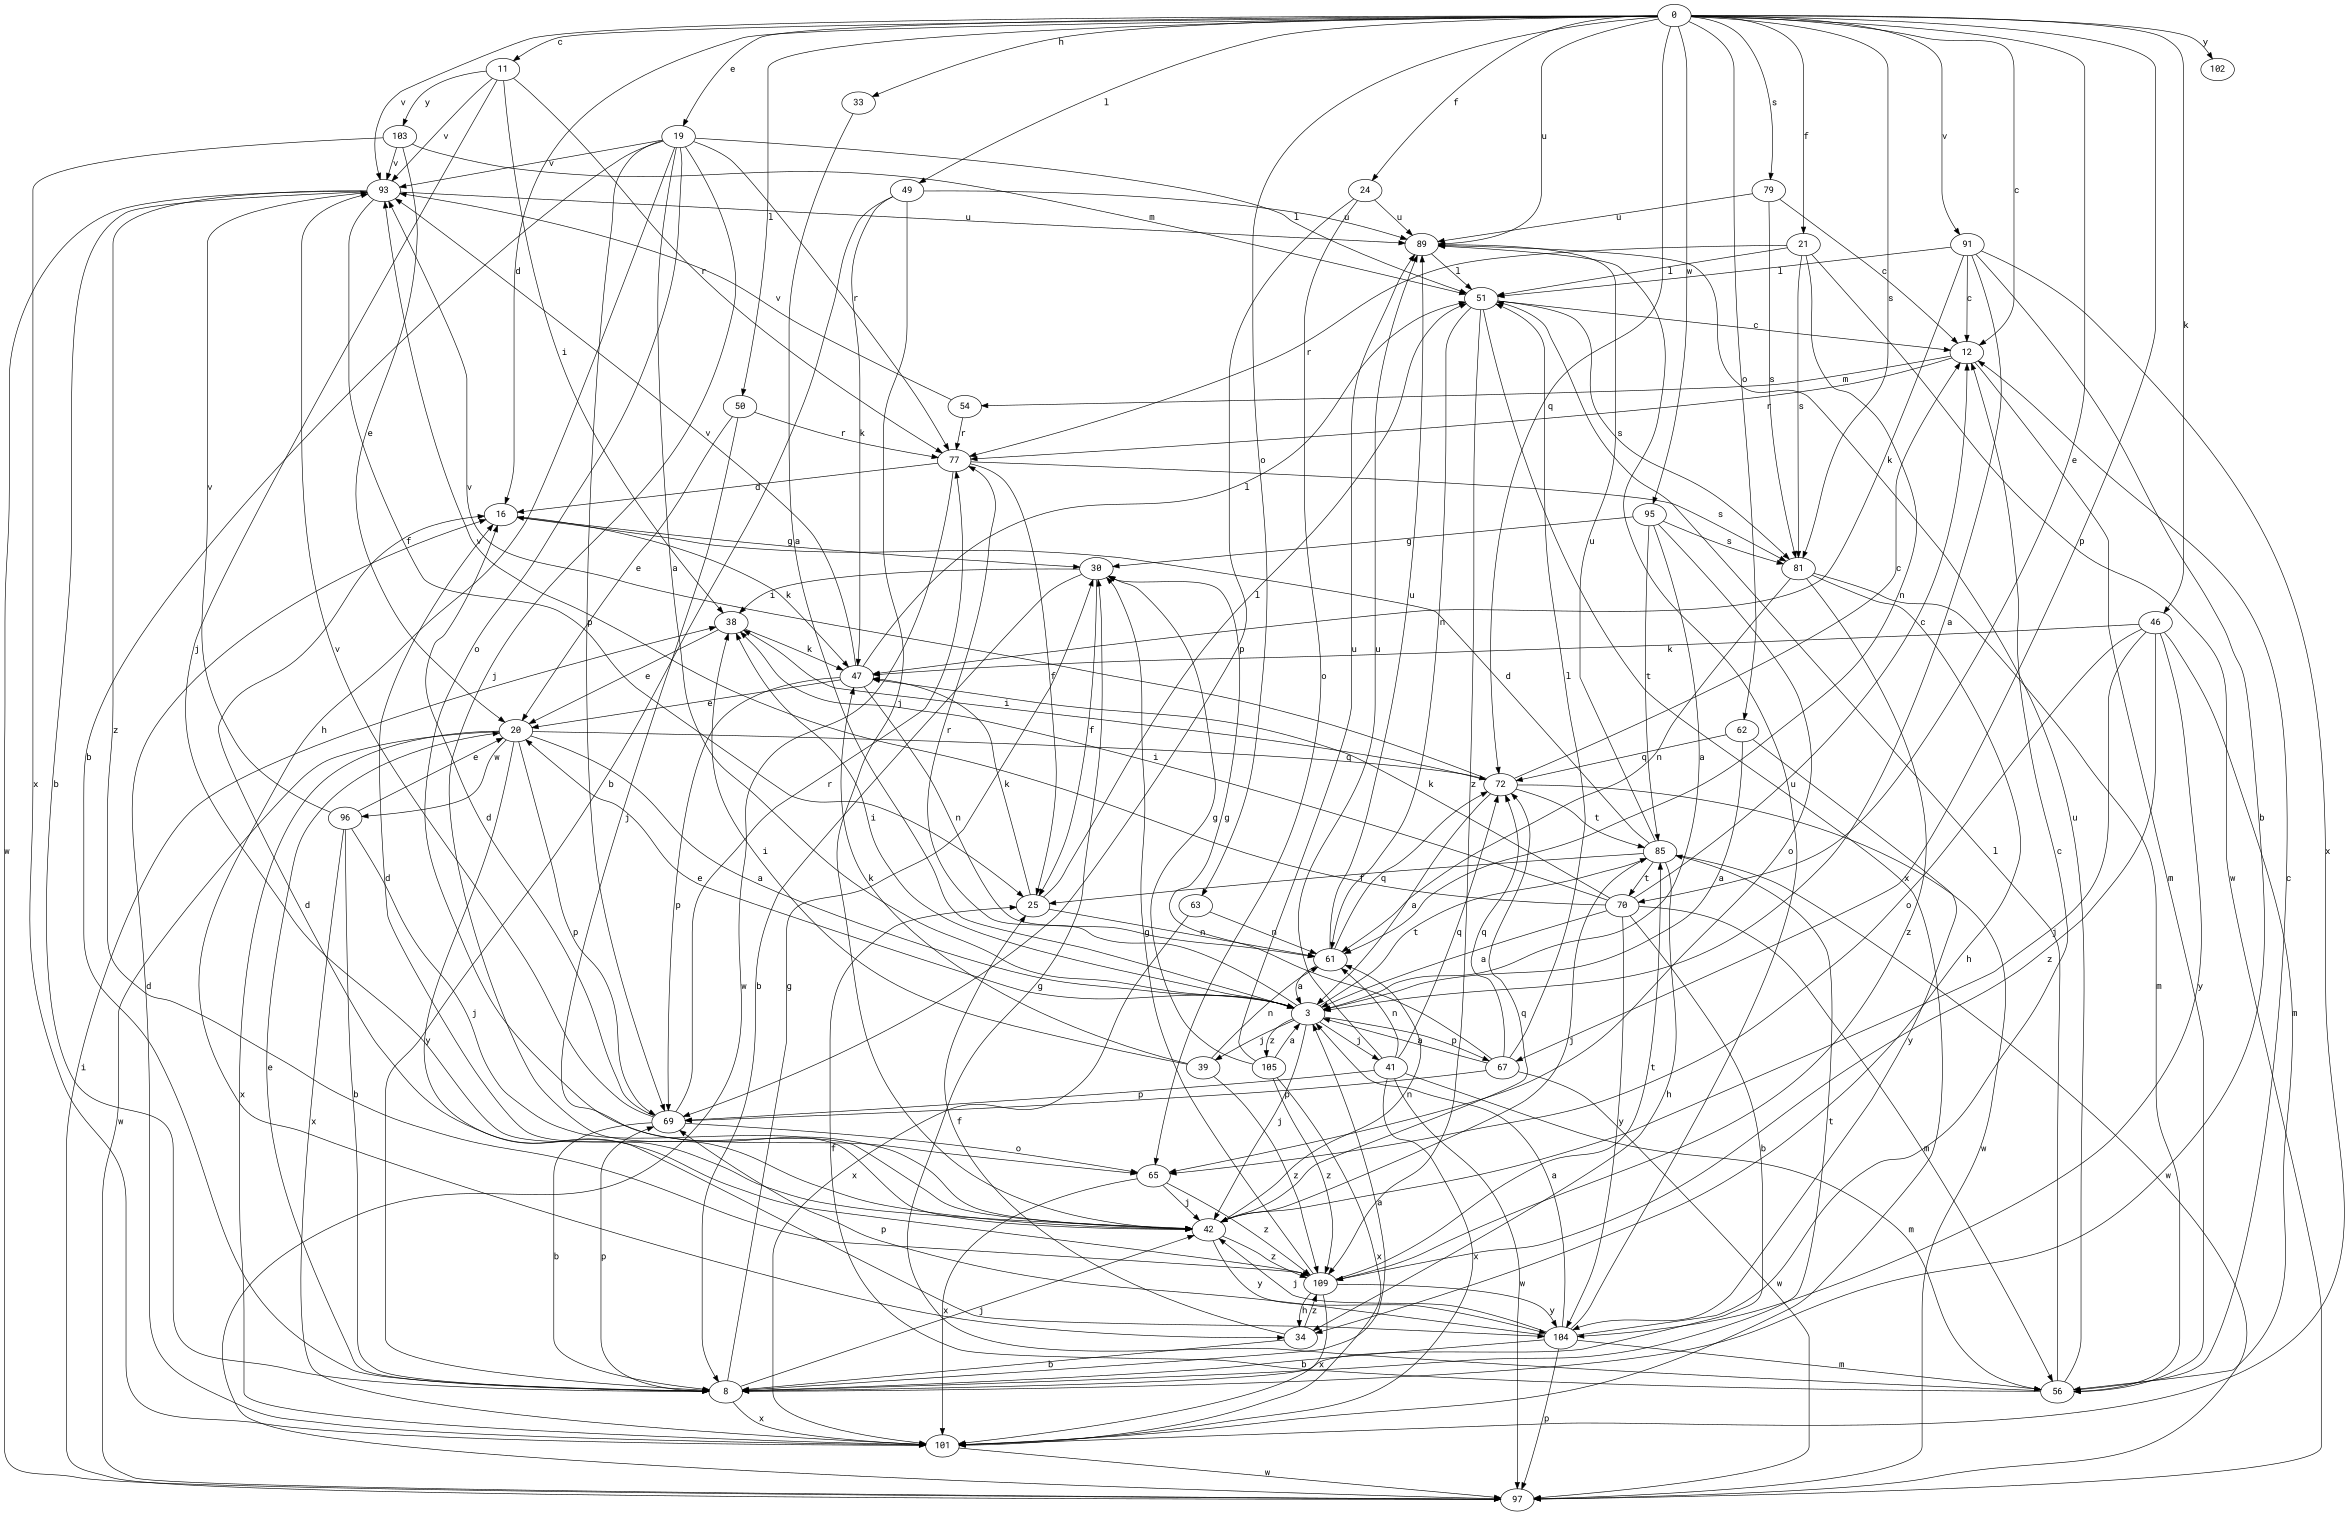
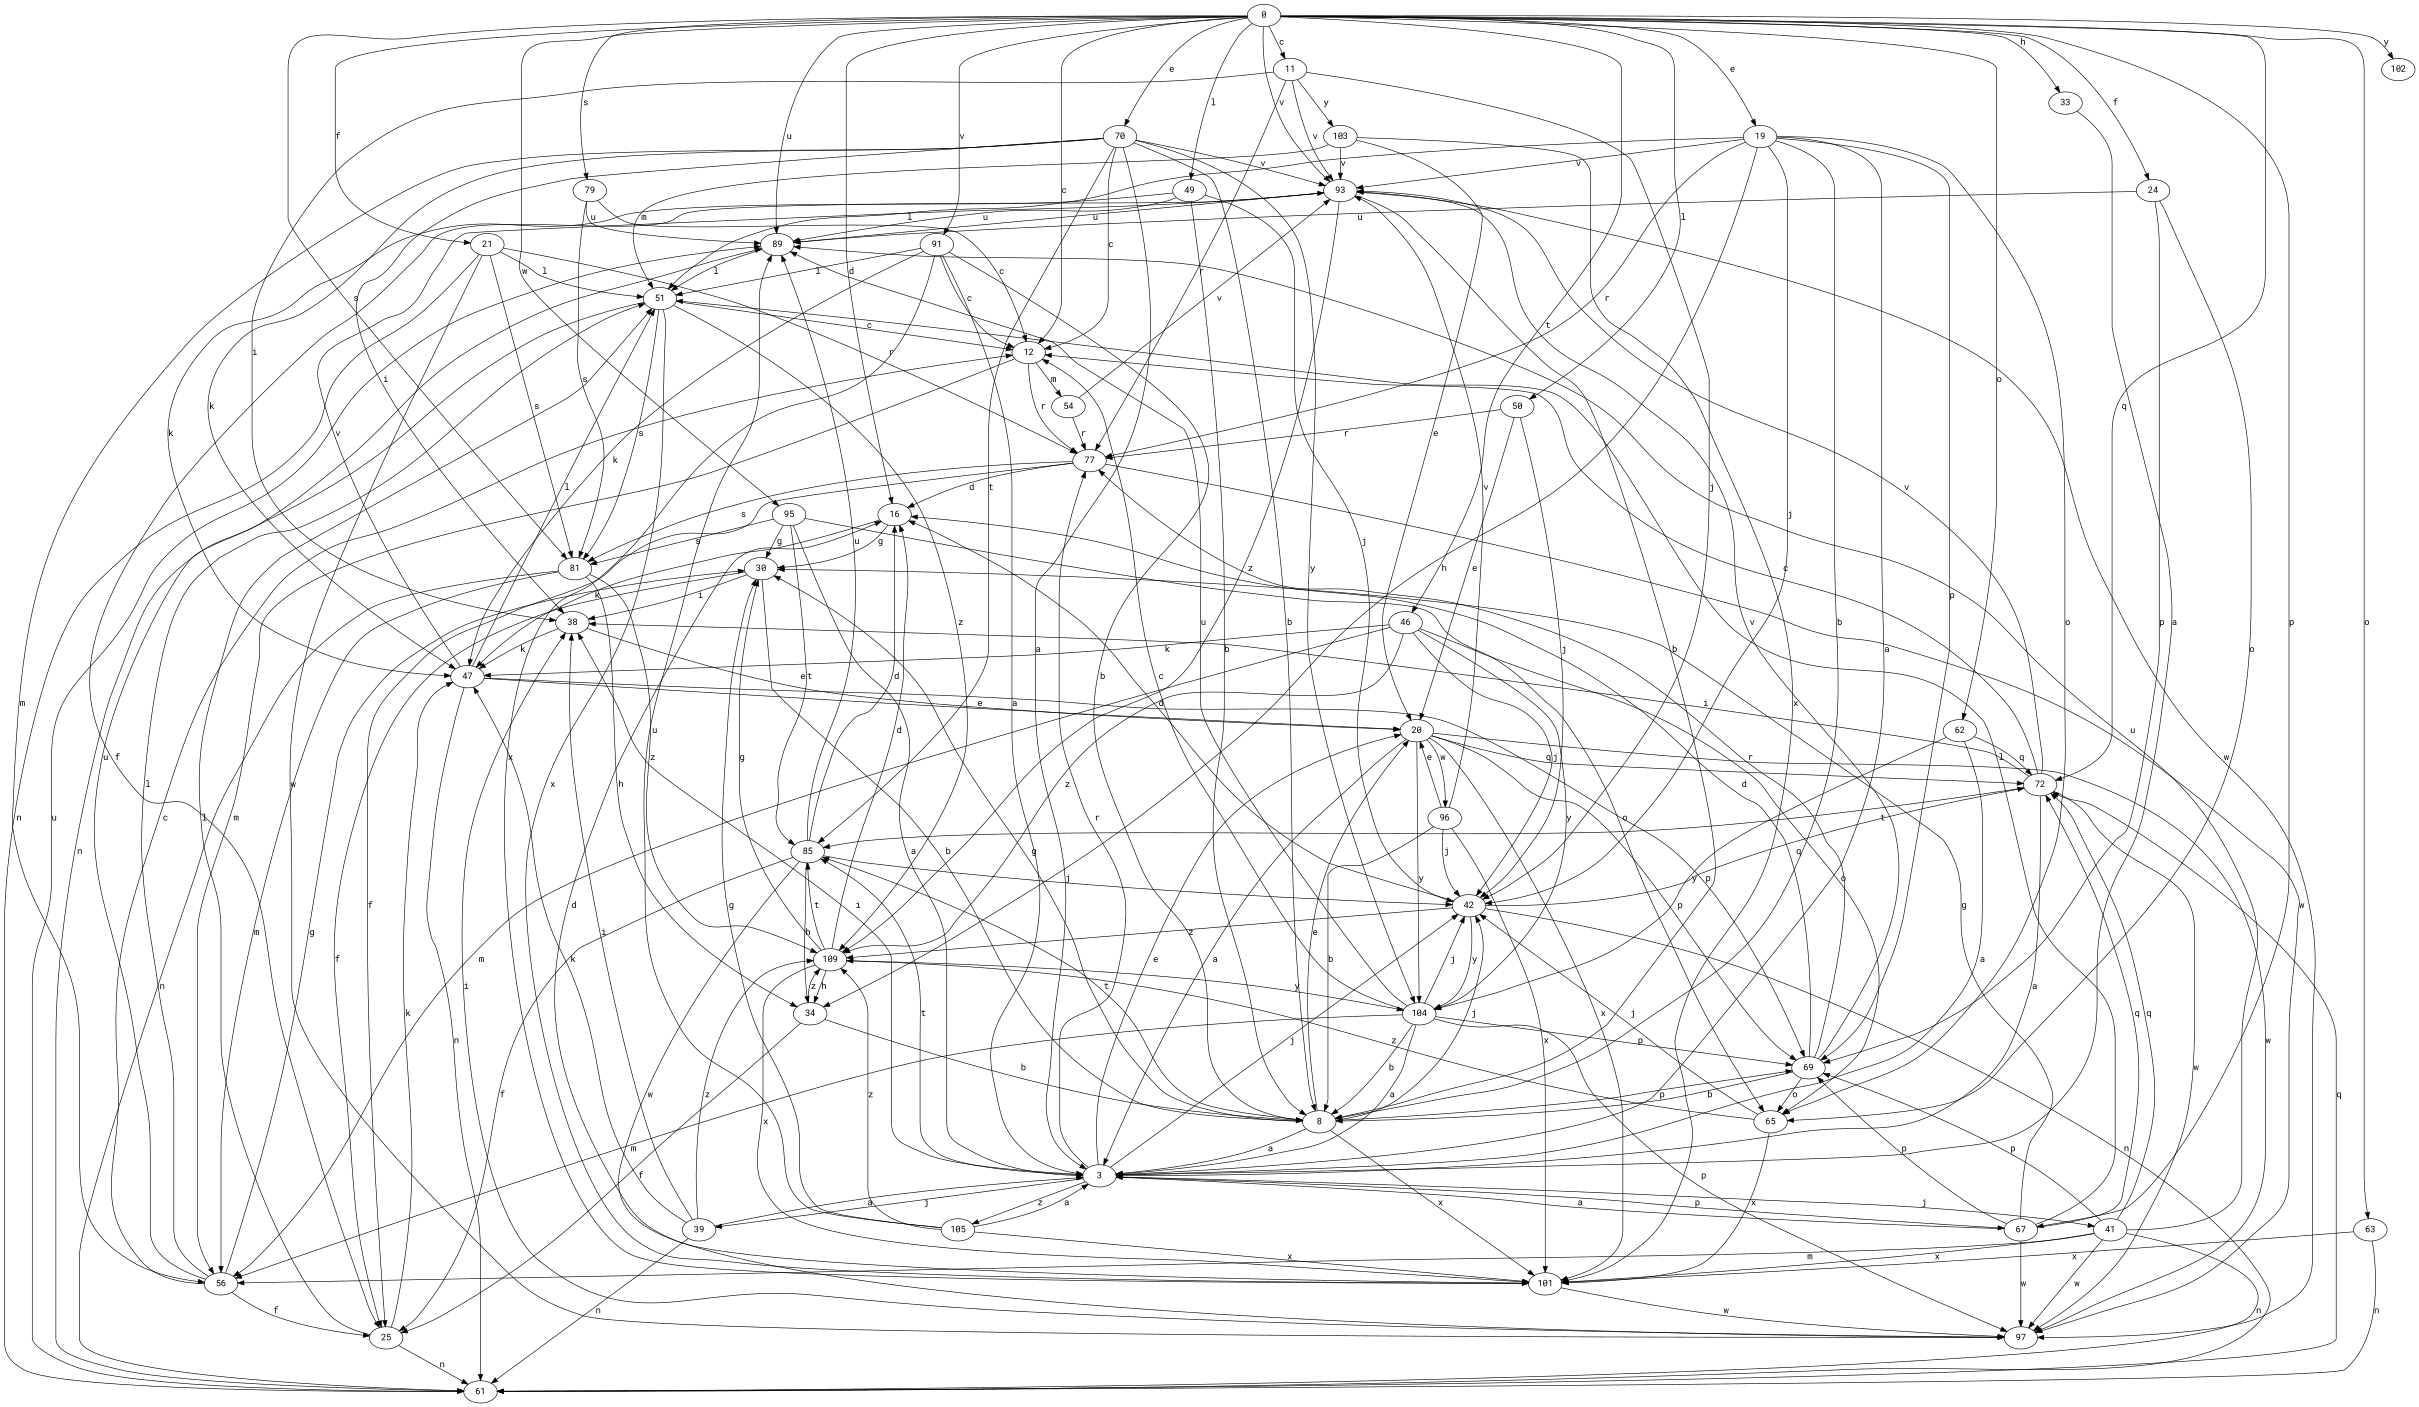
(2186, 326) -> (1548, 326)
(1643, 876) -> (988, 511)
(1296, 985) -> (895, 1195)
